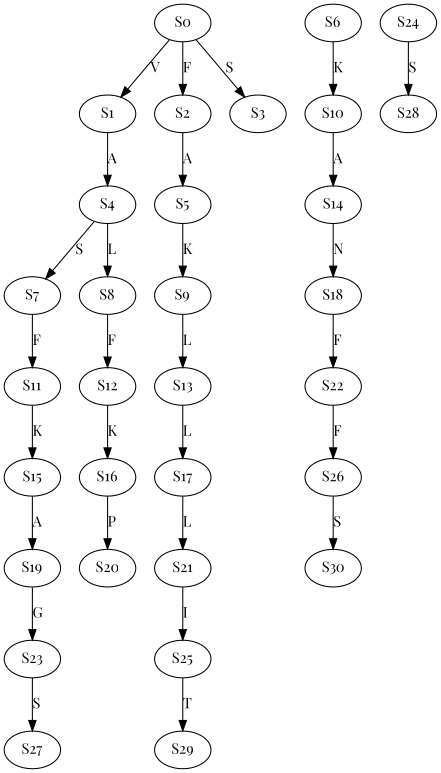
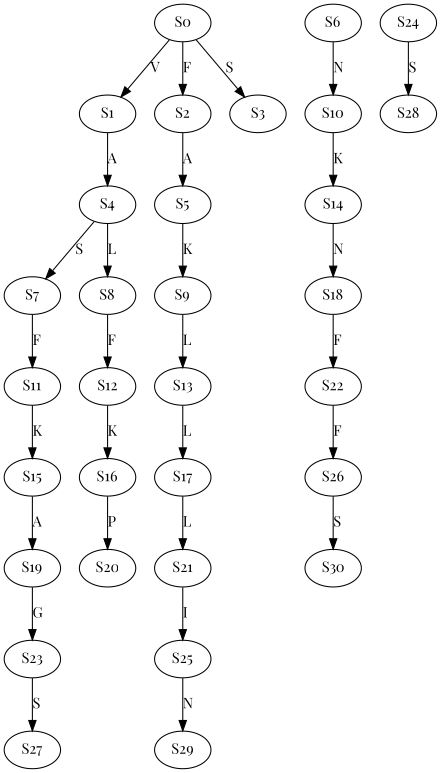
(338, 68) -> (338, 68)
(338, 159) -> (338, 159)
(188, 704) -> (188, 704)
